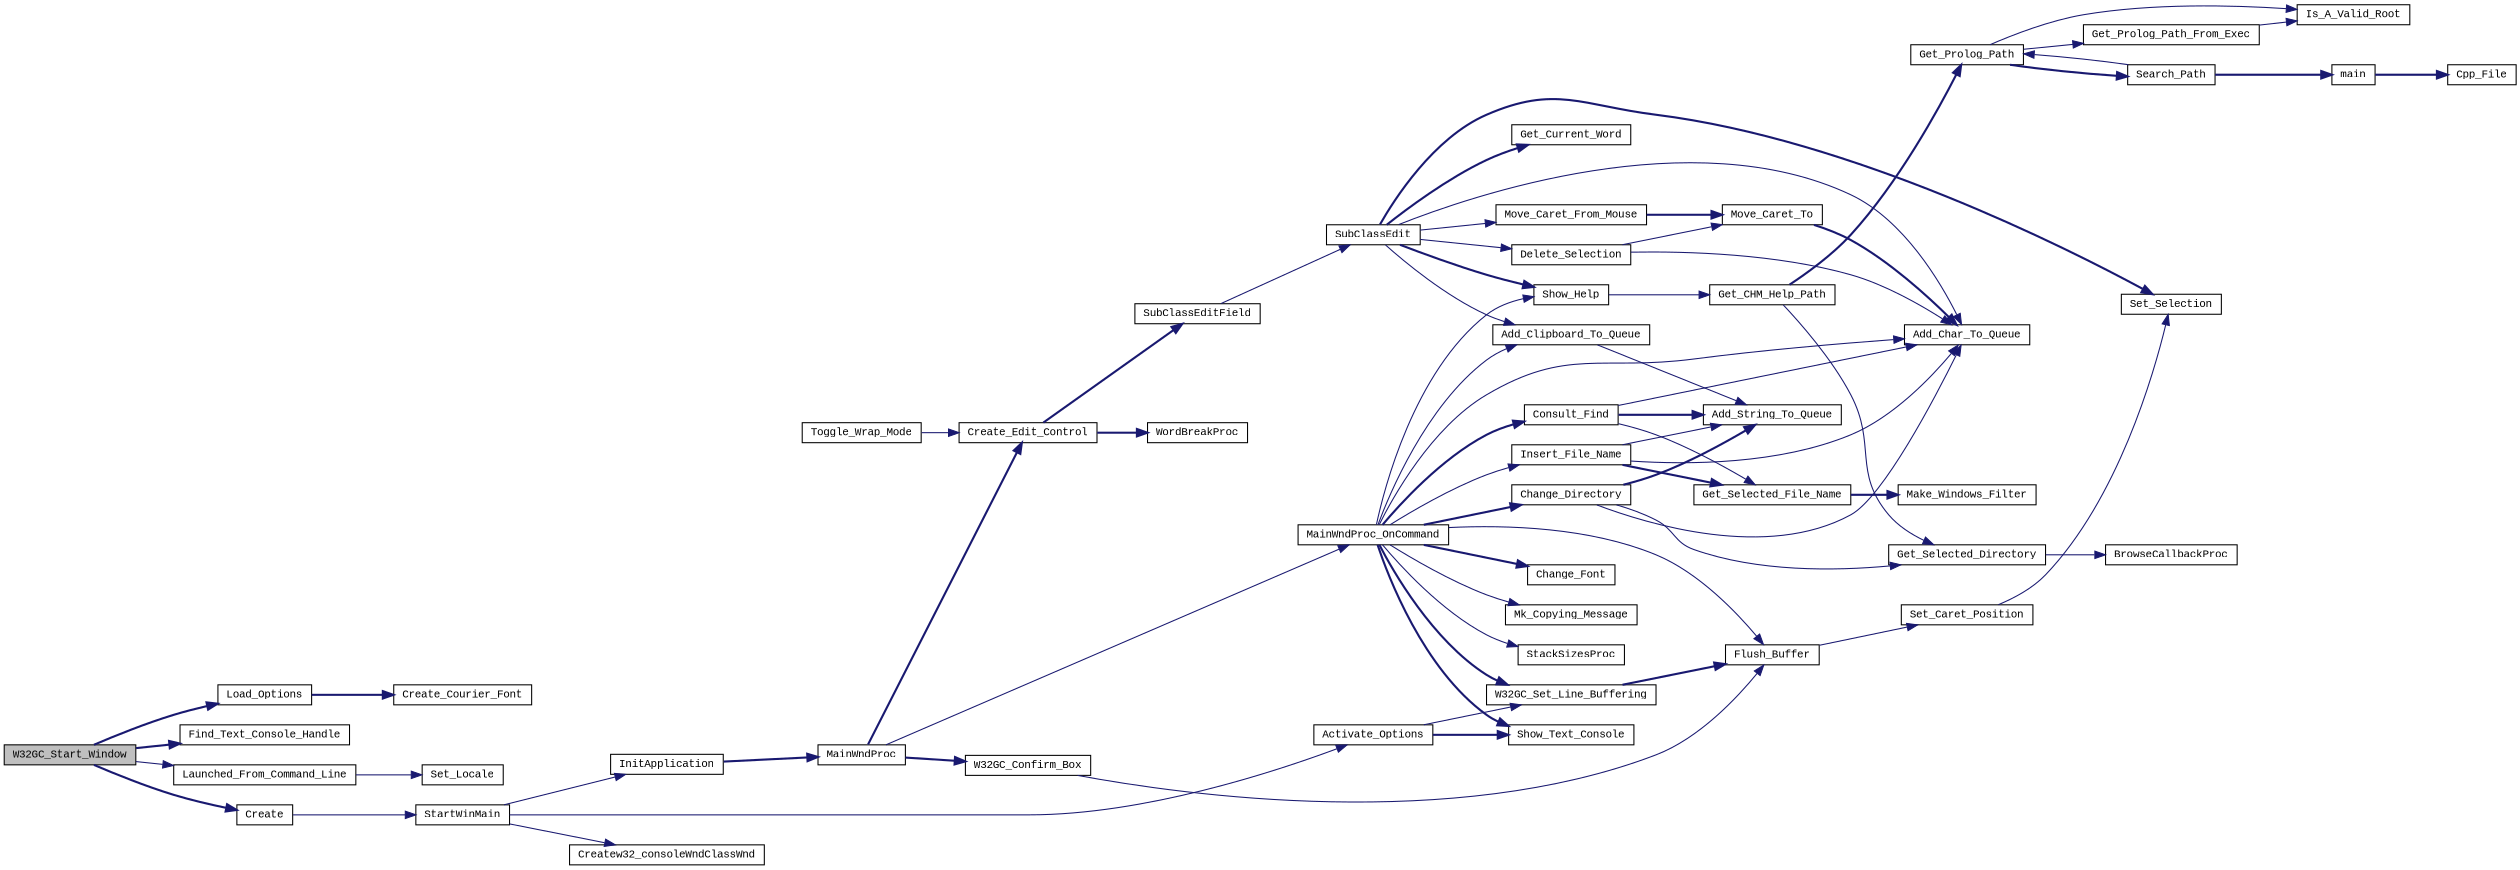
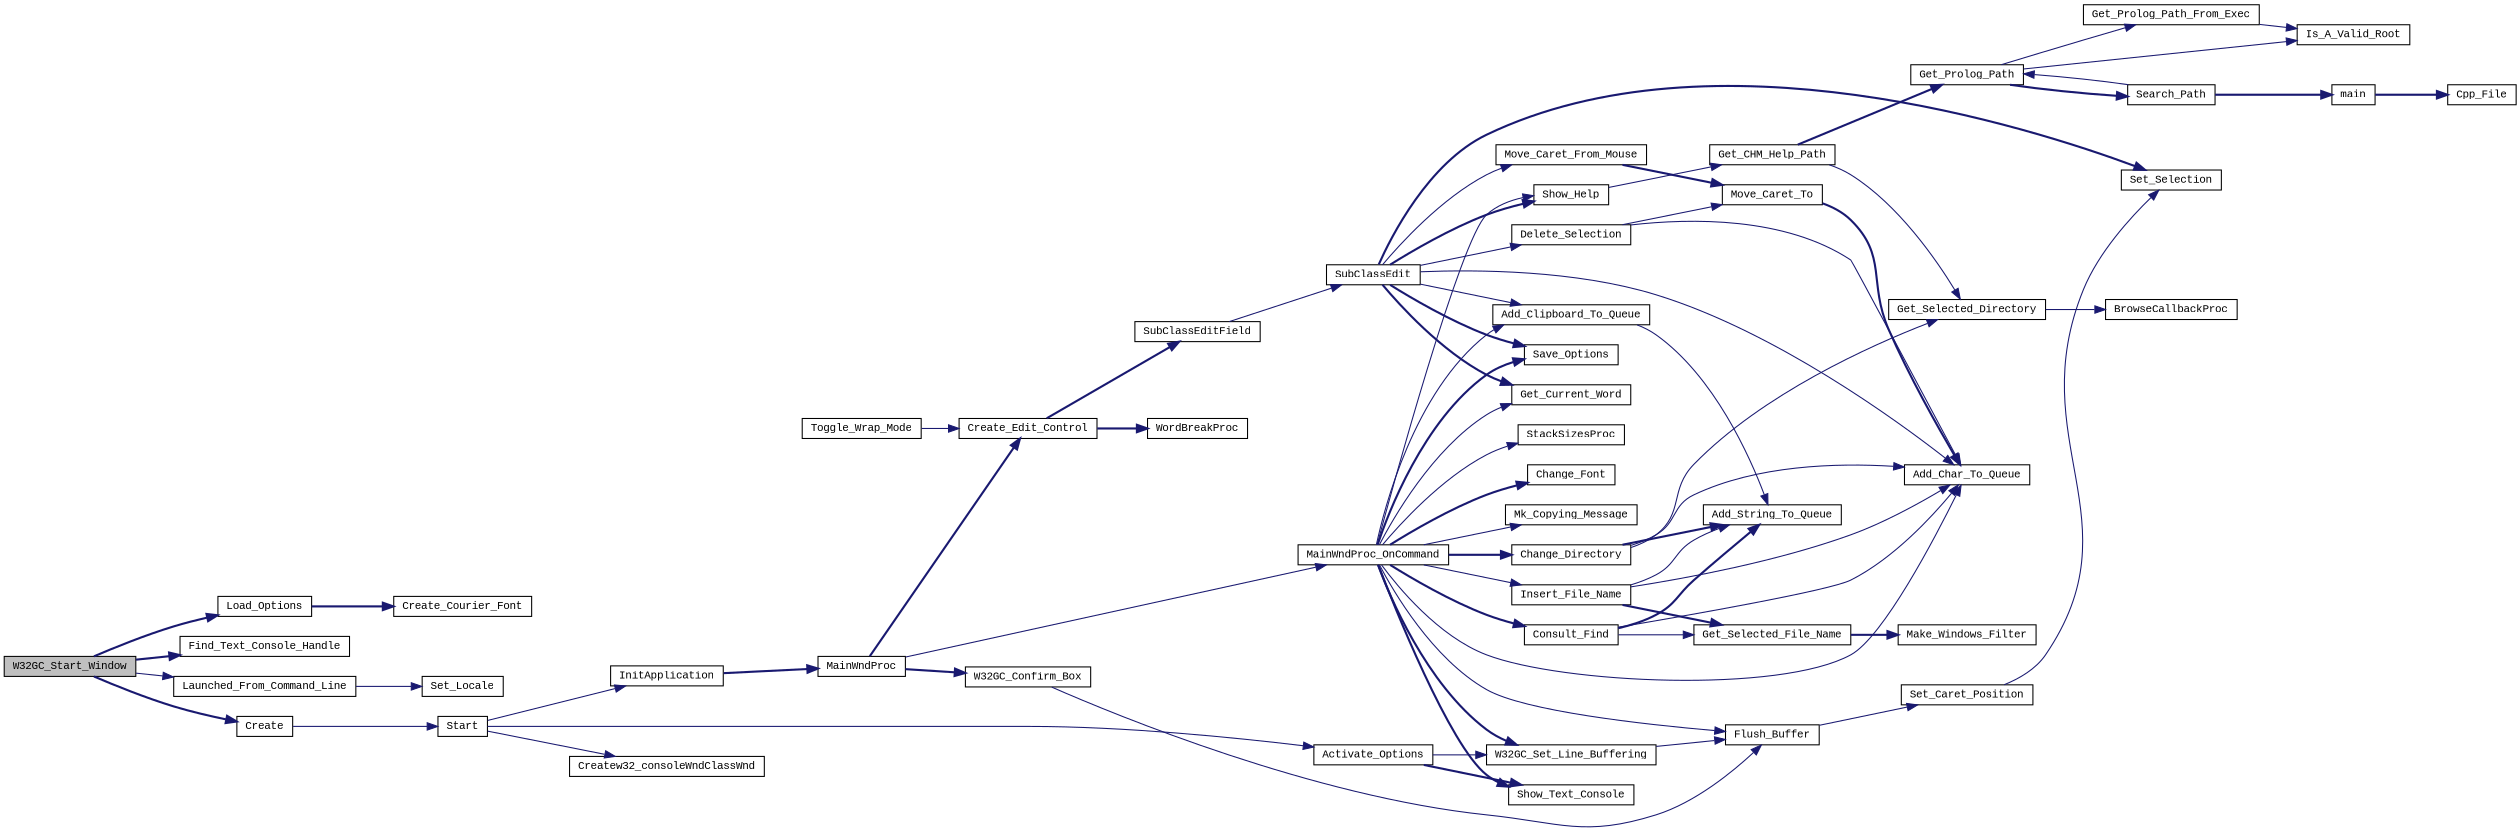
none -> (1571, 355)
none -> (1430, 467)
(1669, 675) -> (1685, 743)
(463, 815) -> (463, 726)
